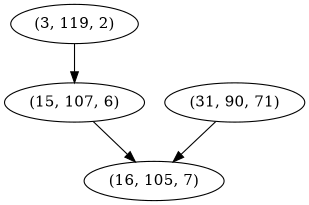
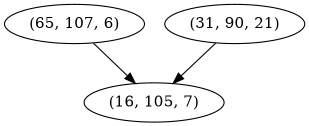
(75, 24) -> none
(75, 102) -> (75, 24)
(235, 102) -> (235, 24)
